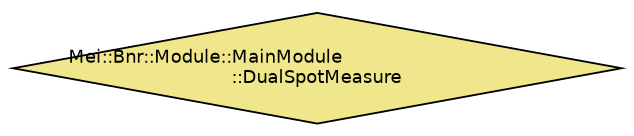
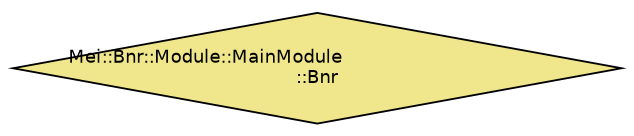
(317, 68) -> (317, 68)
